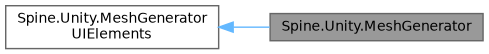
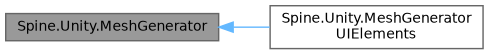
(252, 27) -> (252, 27)
